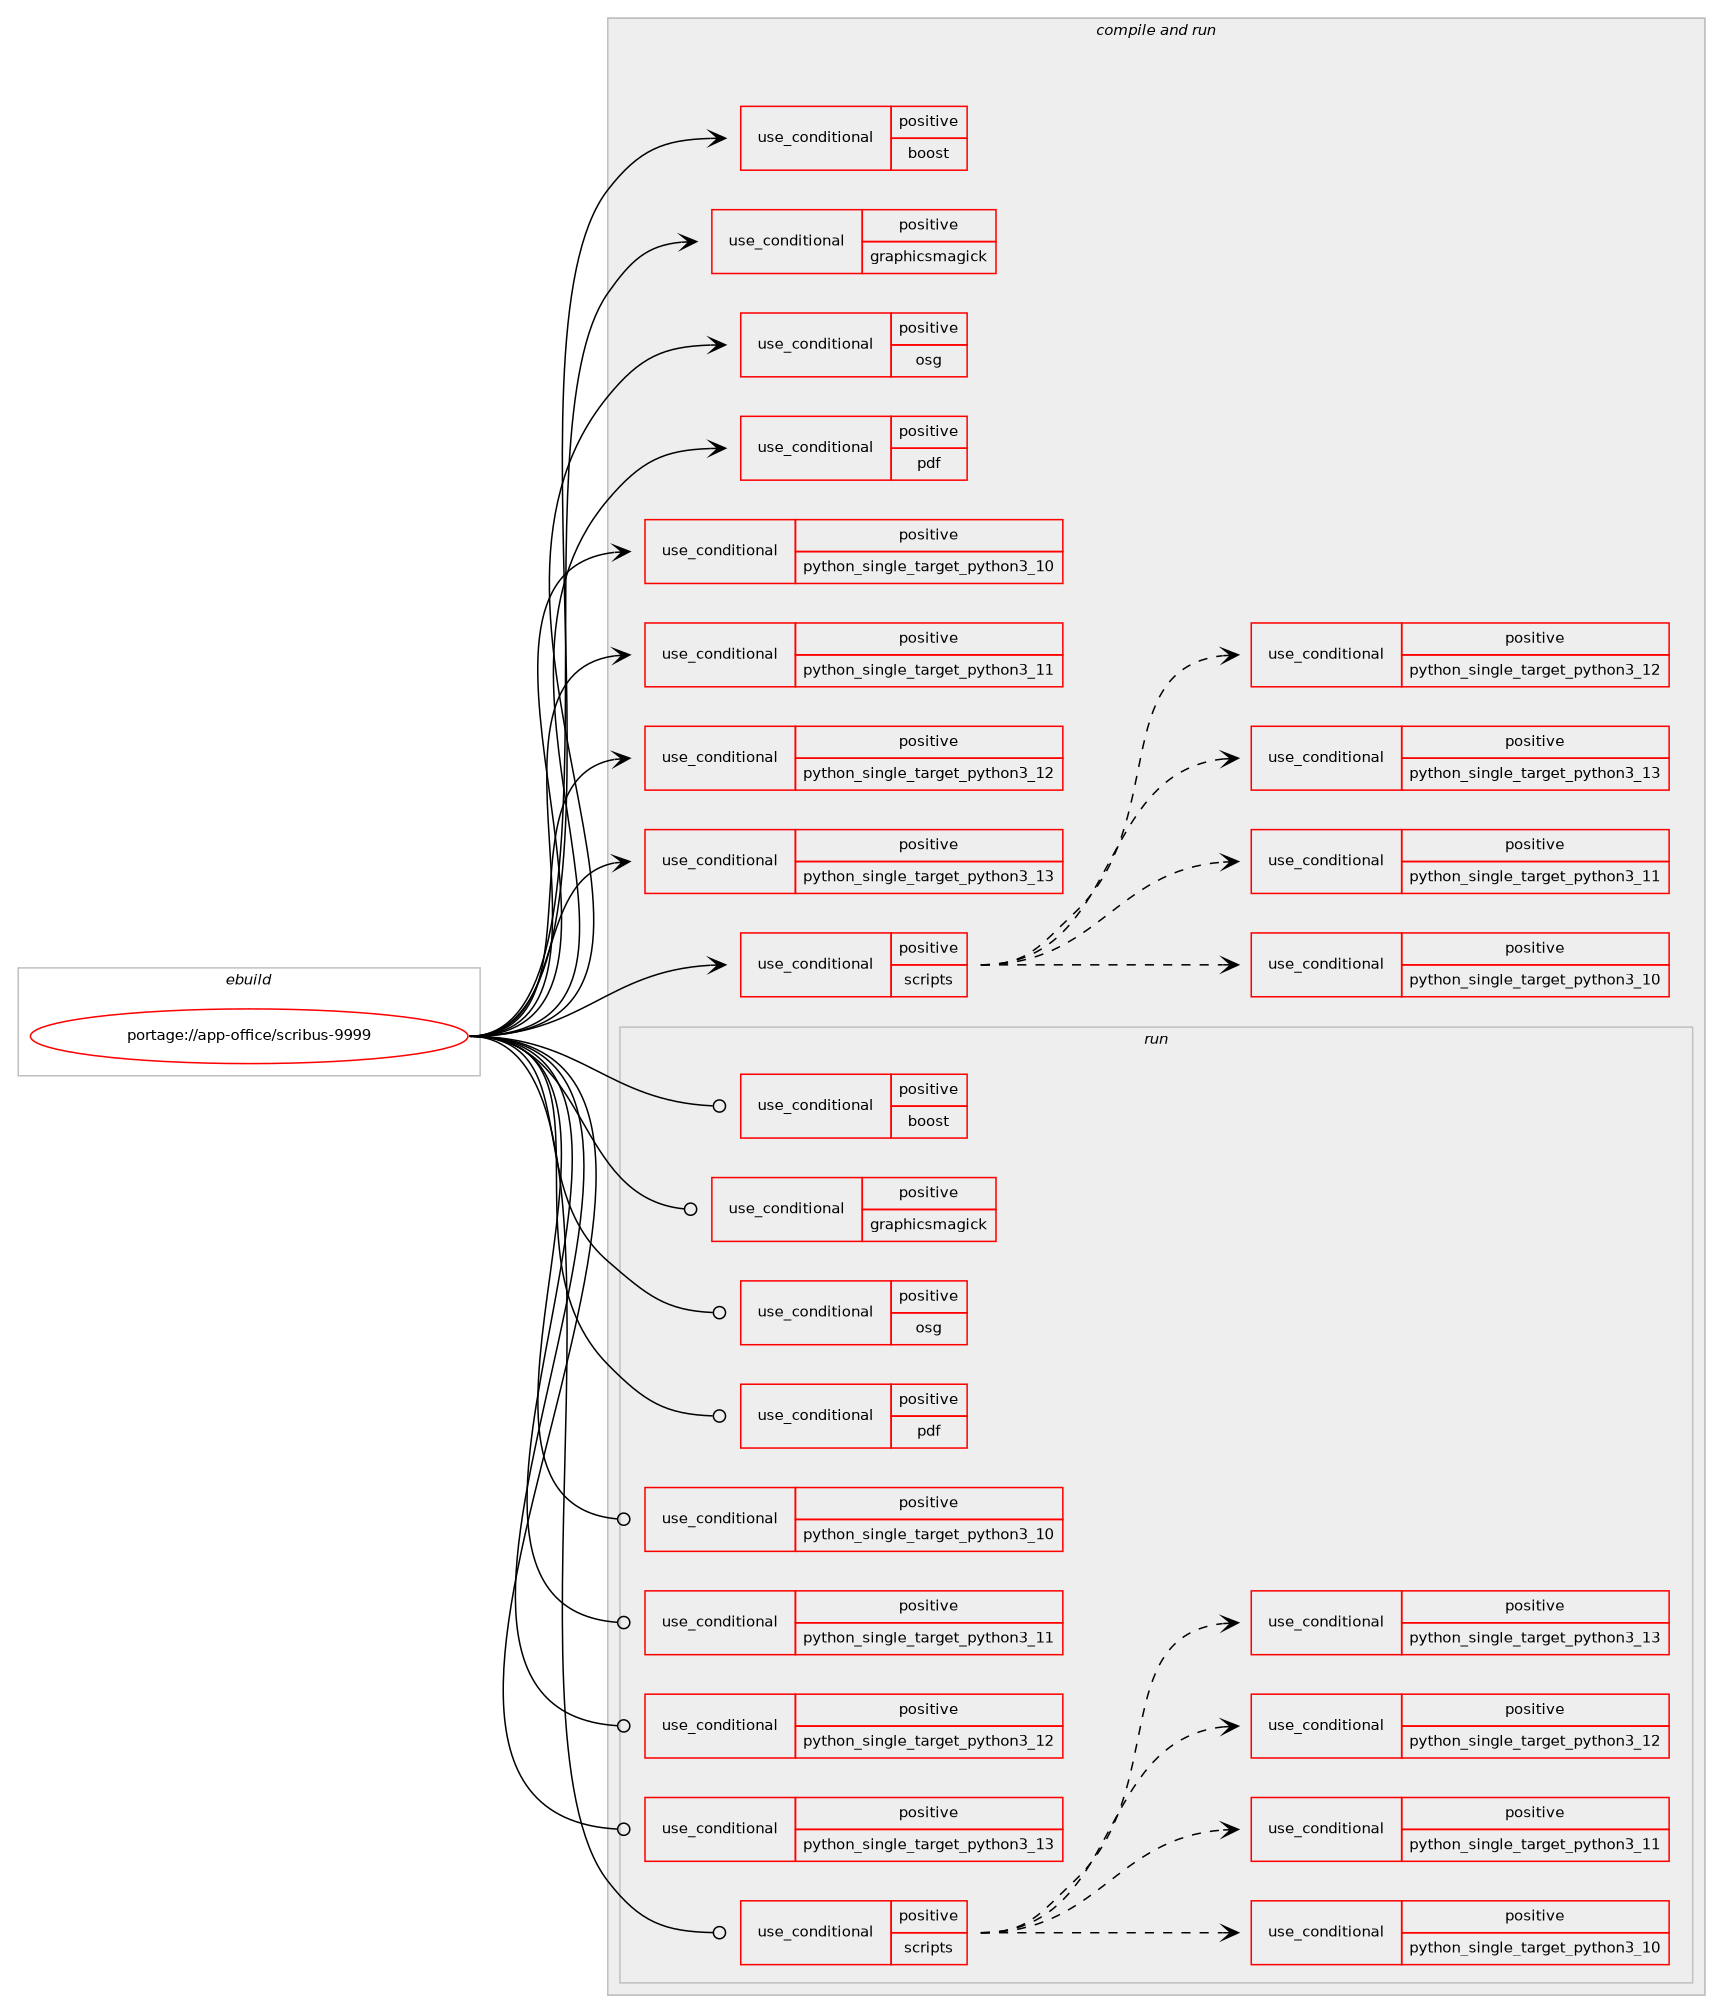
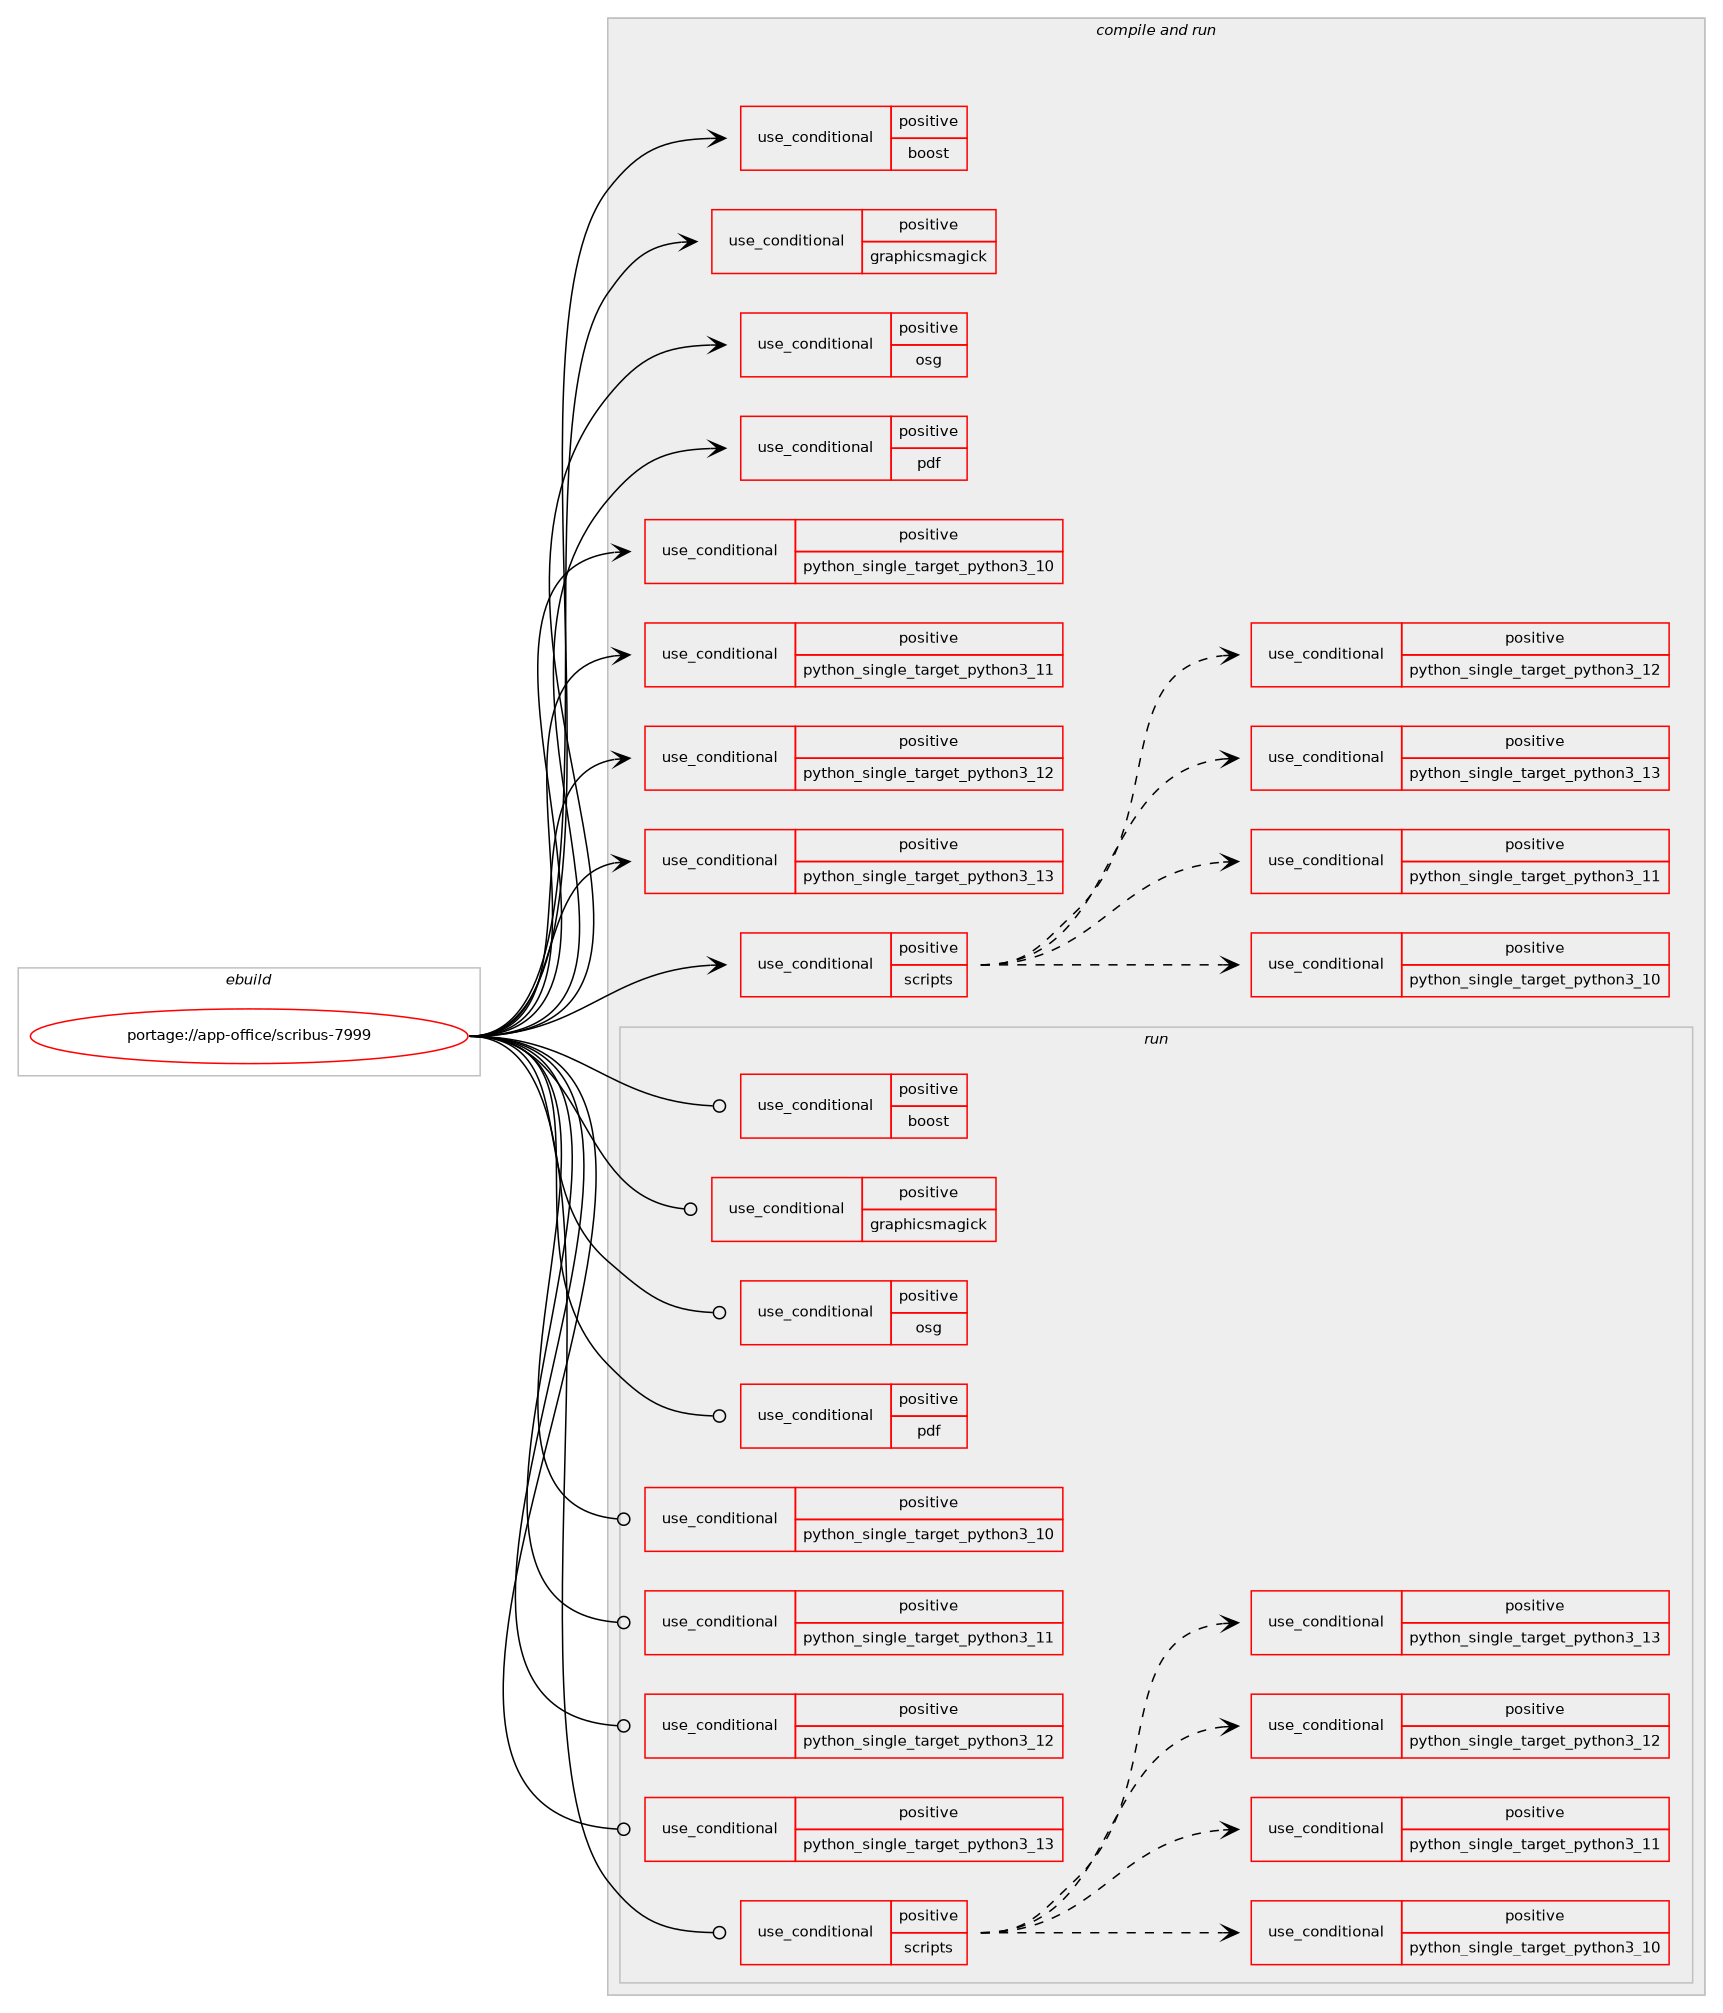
(249, 1036) -> (249, 1036)
